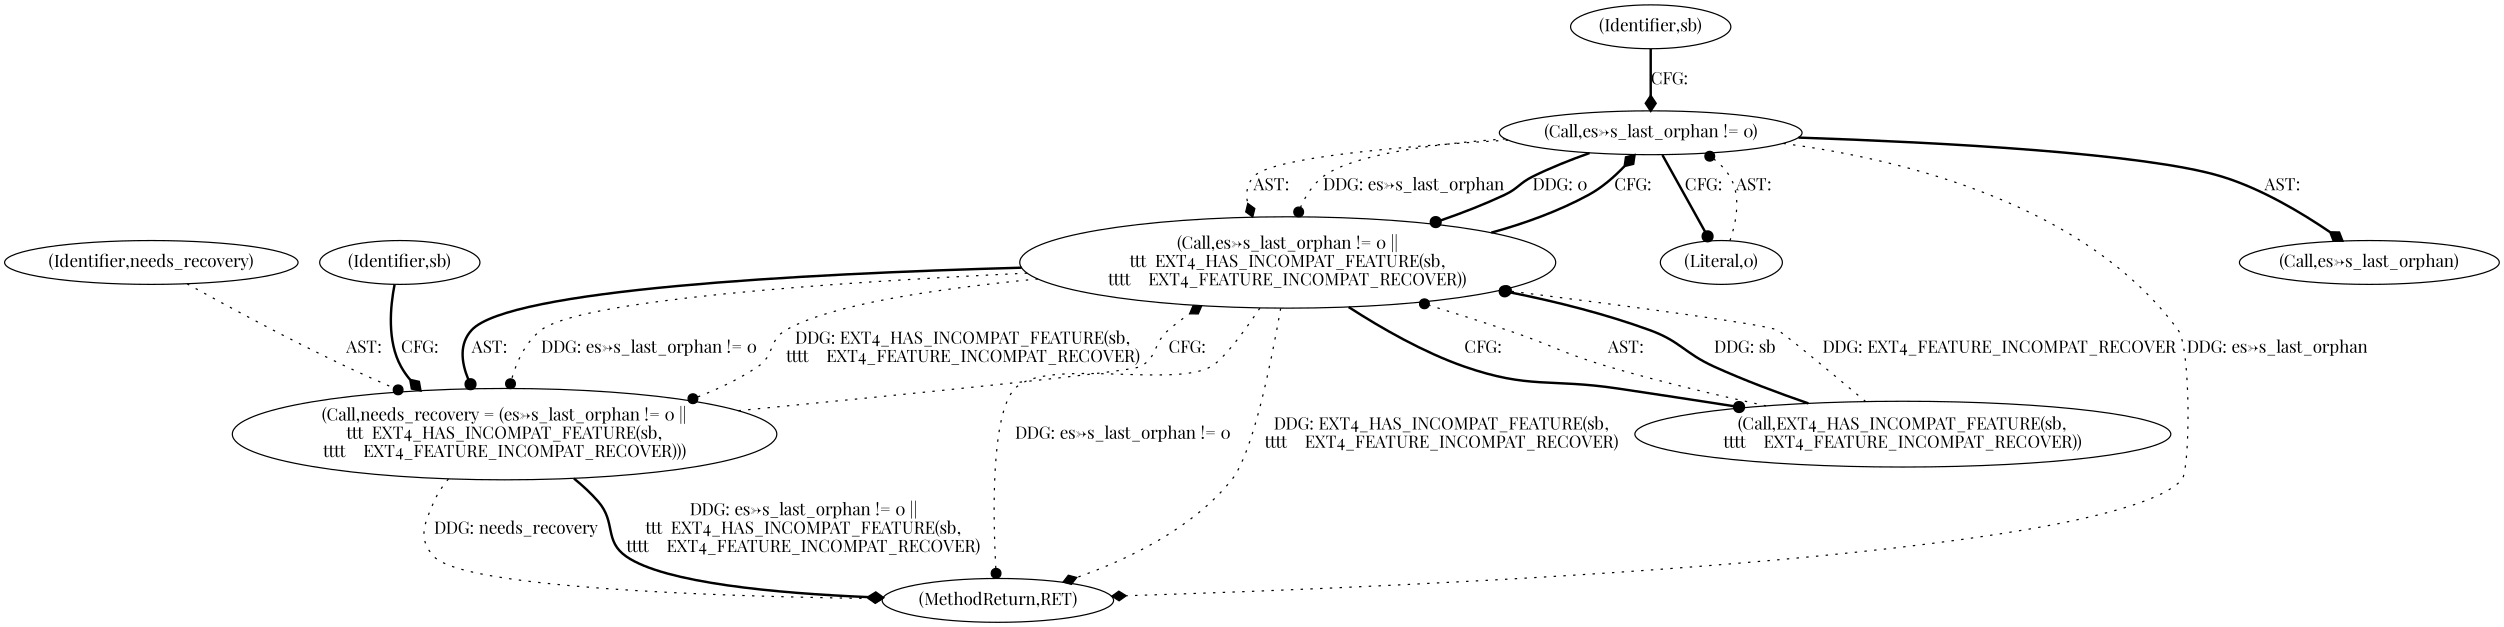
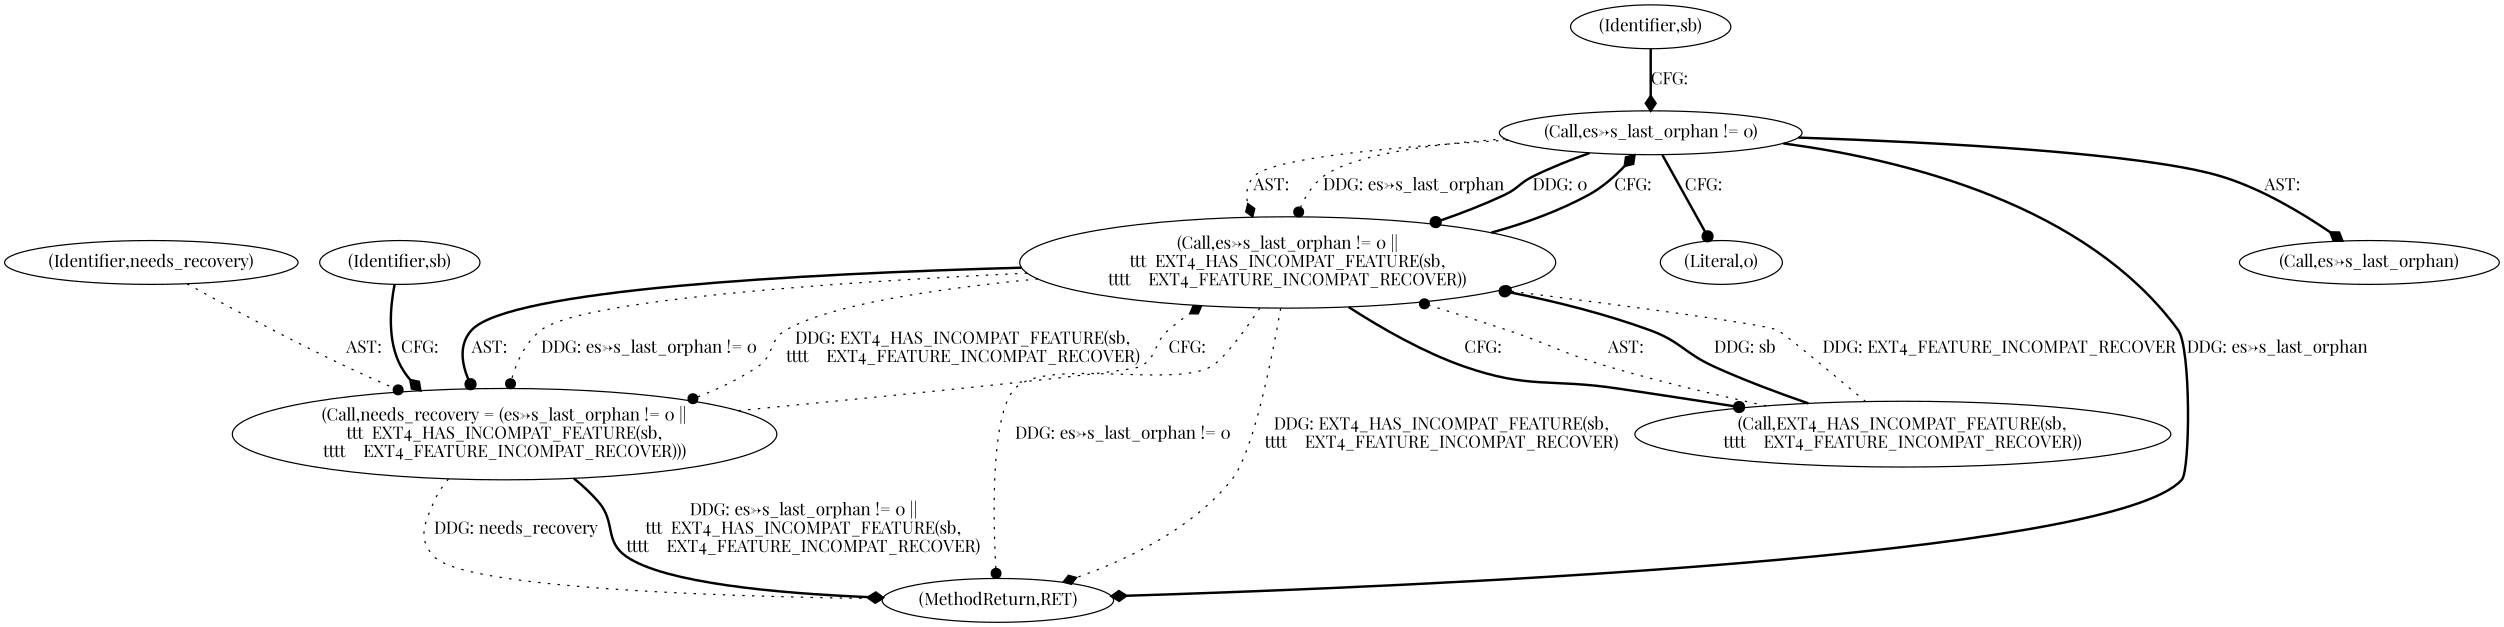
(1736, 197) -> none
(1957, 539) -> (1957, 539)
